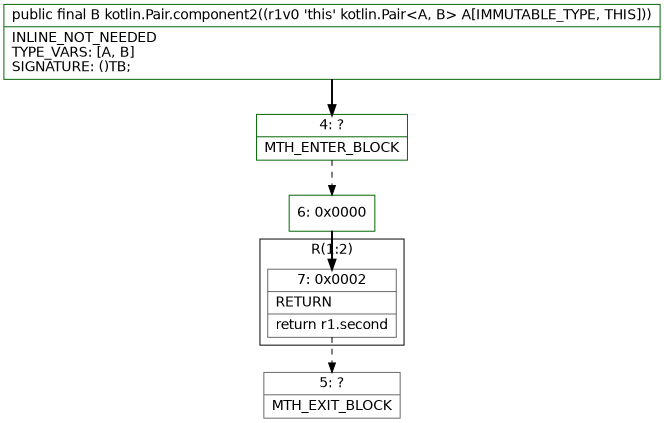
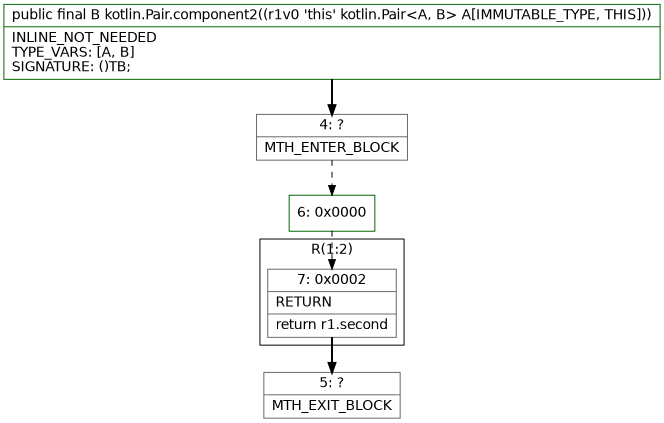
(332, 137) -> (332, 137)
(332, 245) -> (332, 245)
(332, 351) -> (332, 351)
